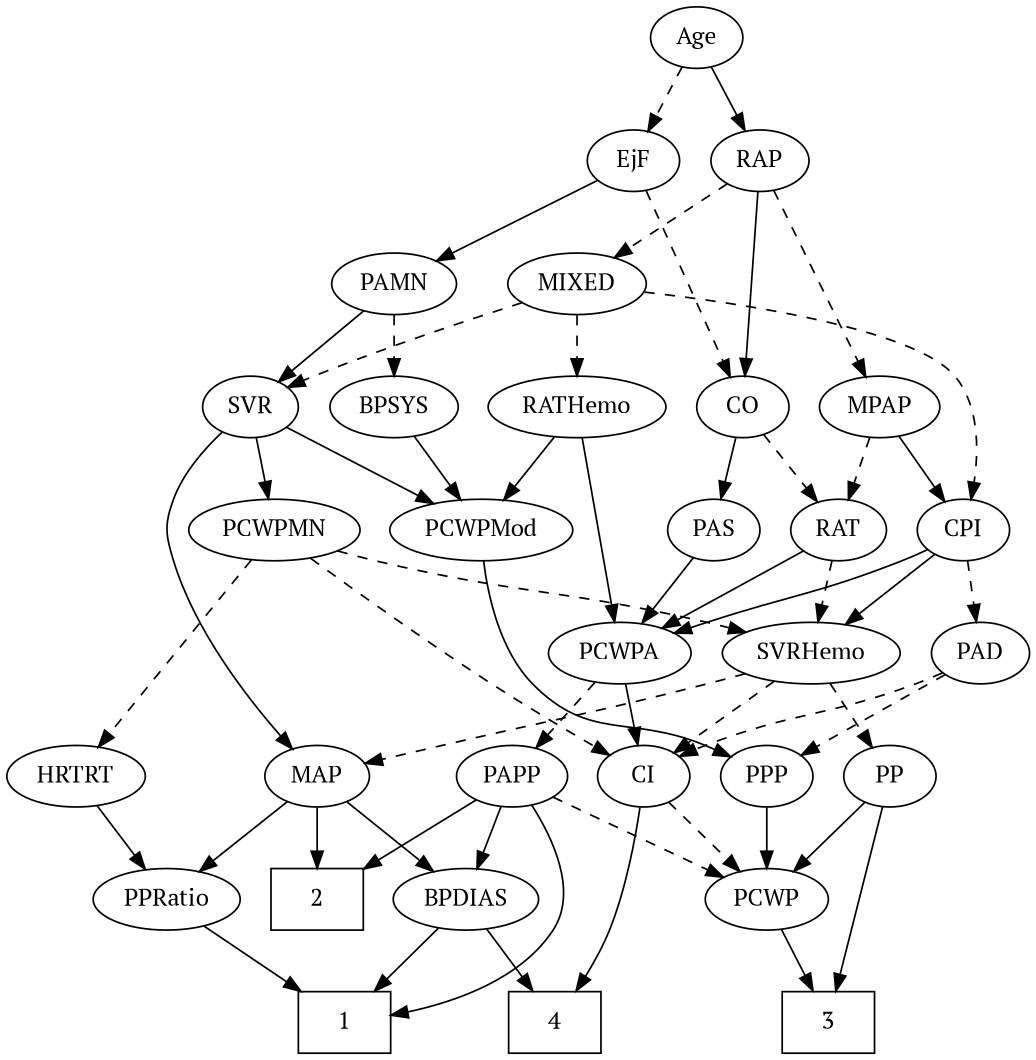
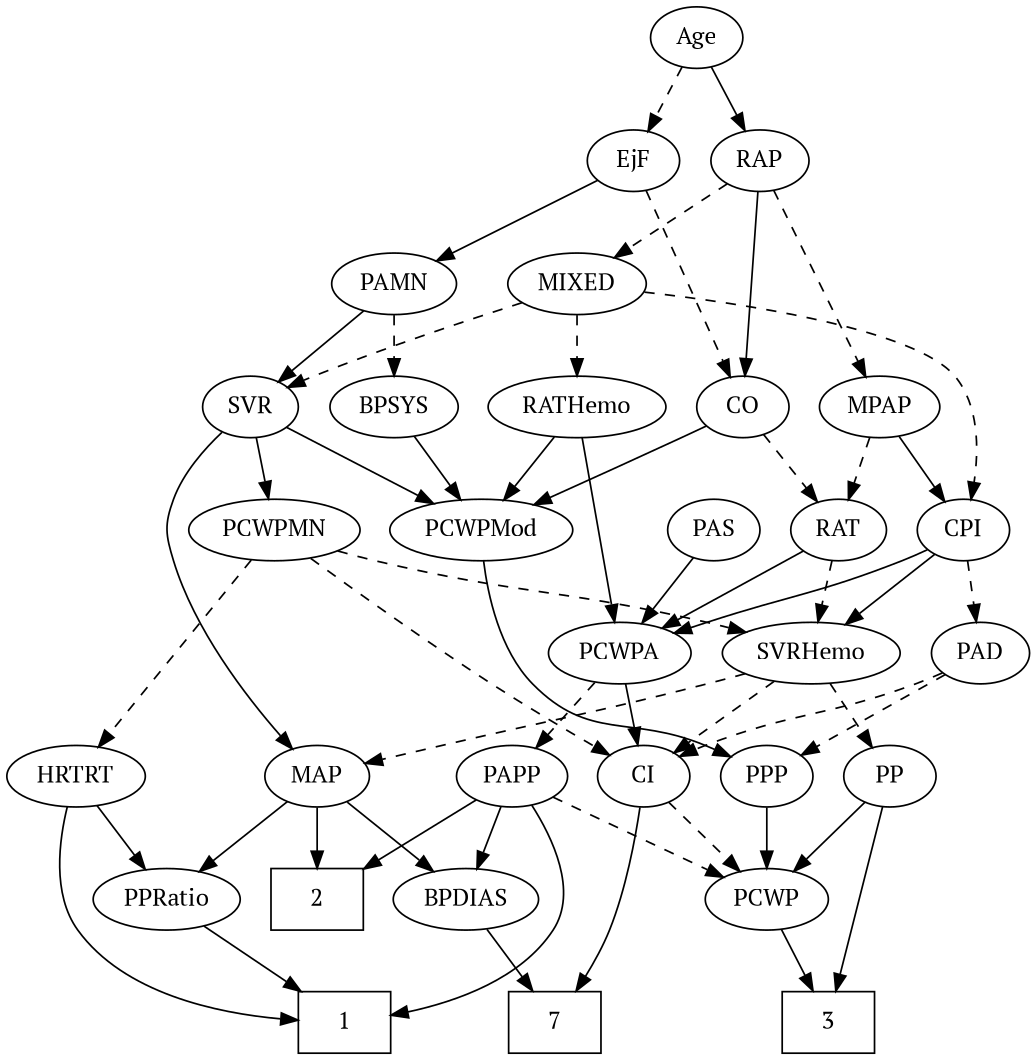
(730, 460) -> (628, 462)
(413, 953) -> (113, 965)
(555, 1022) -> (555, 1022)
